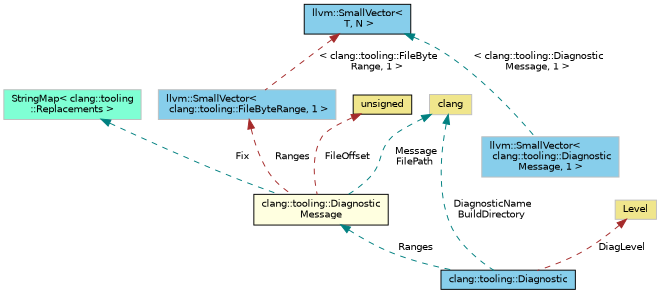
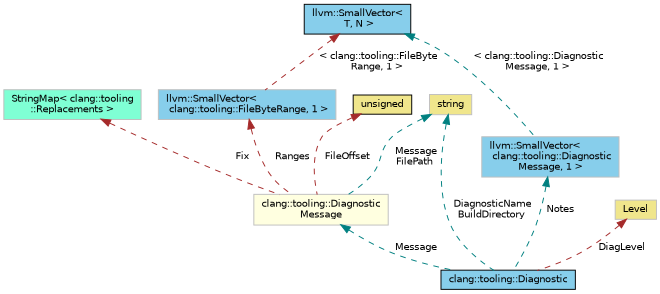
(451, 105) -> (451, 105)
(194, 161) -> (194, 161)
(321, 210) -> (321, 210)
none -> (534, 230)
(415, 248) -> (415, 248)
